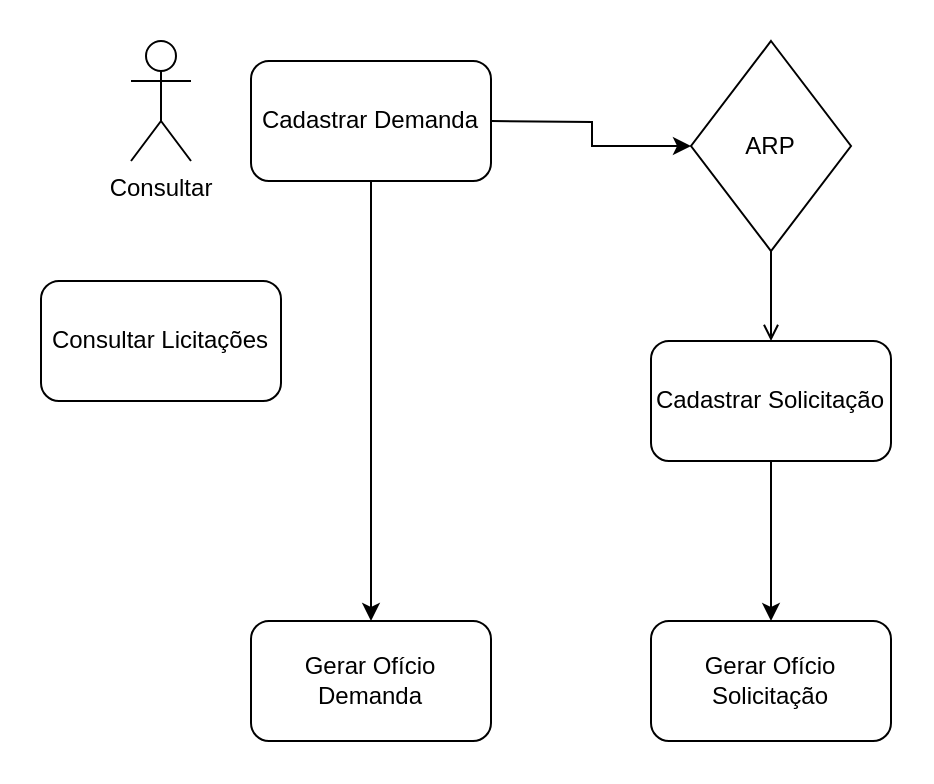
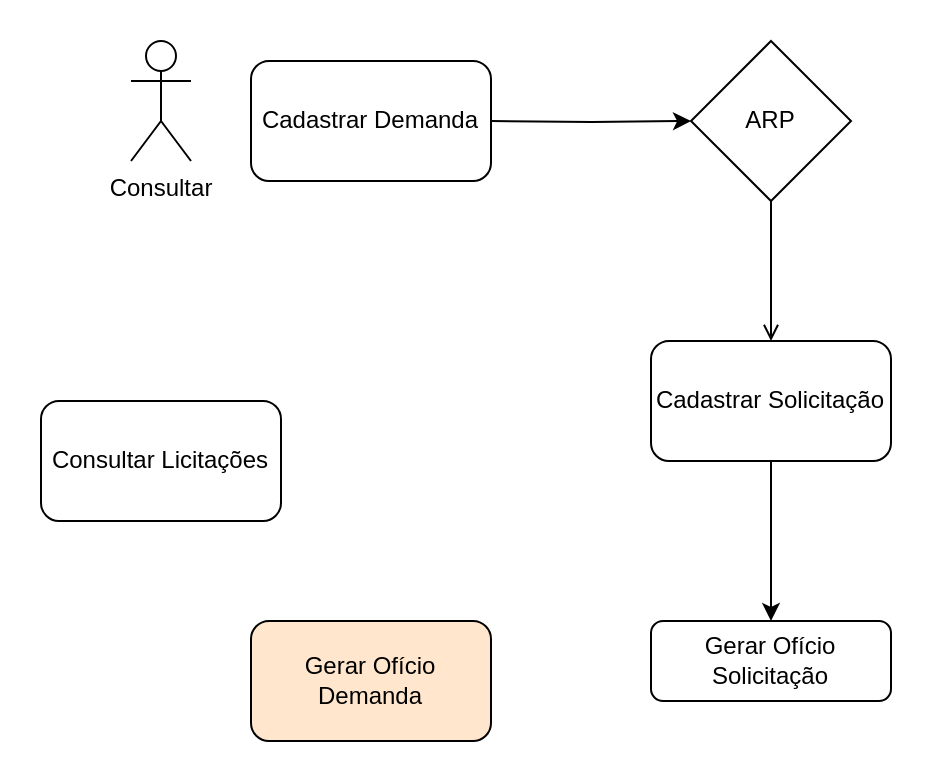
(771, 146) -> (771, 121)
(161, 341) -> (161, 461)
(371, 394) -> none
(371, 681) -> (371, 681)
(771, 681) -> (771, 661)
